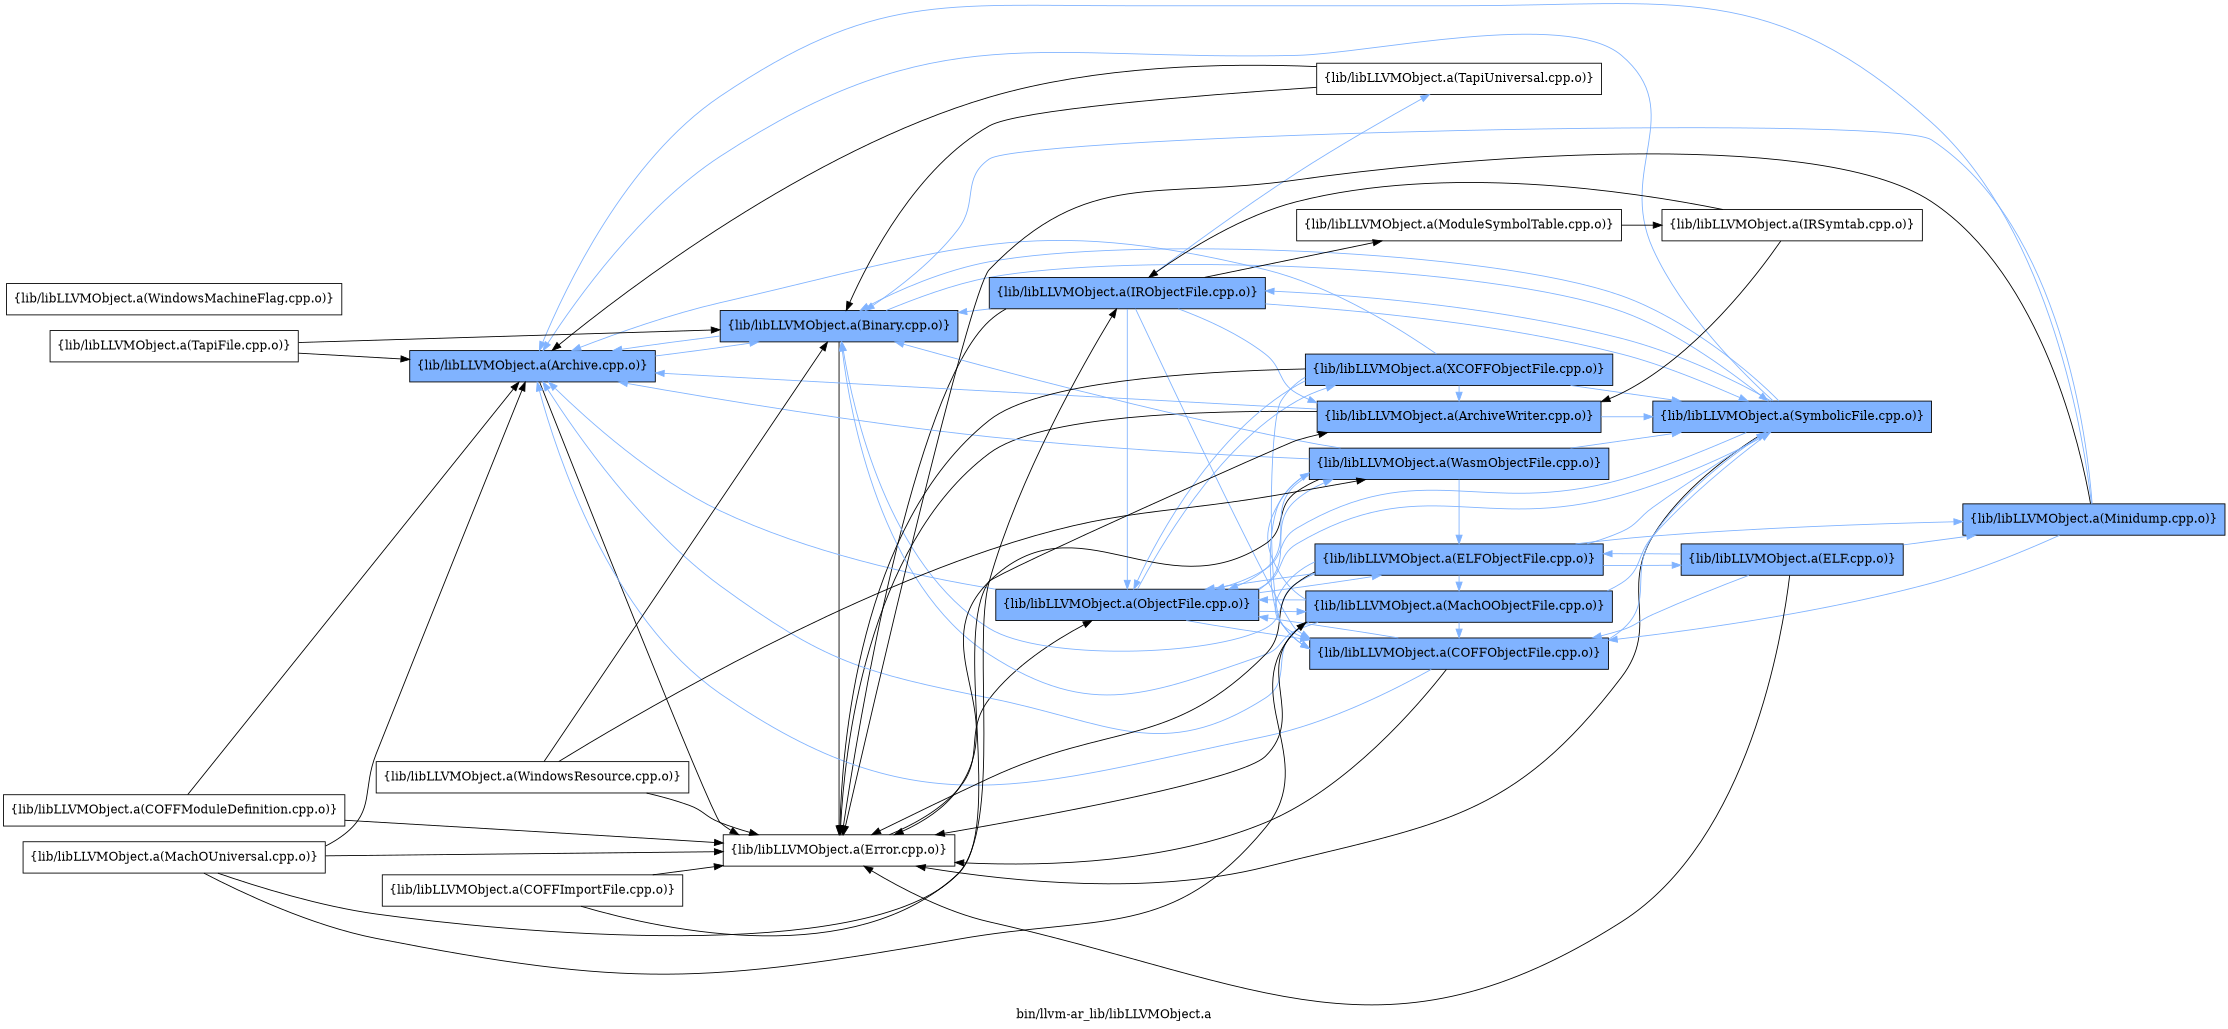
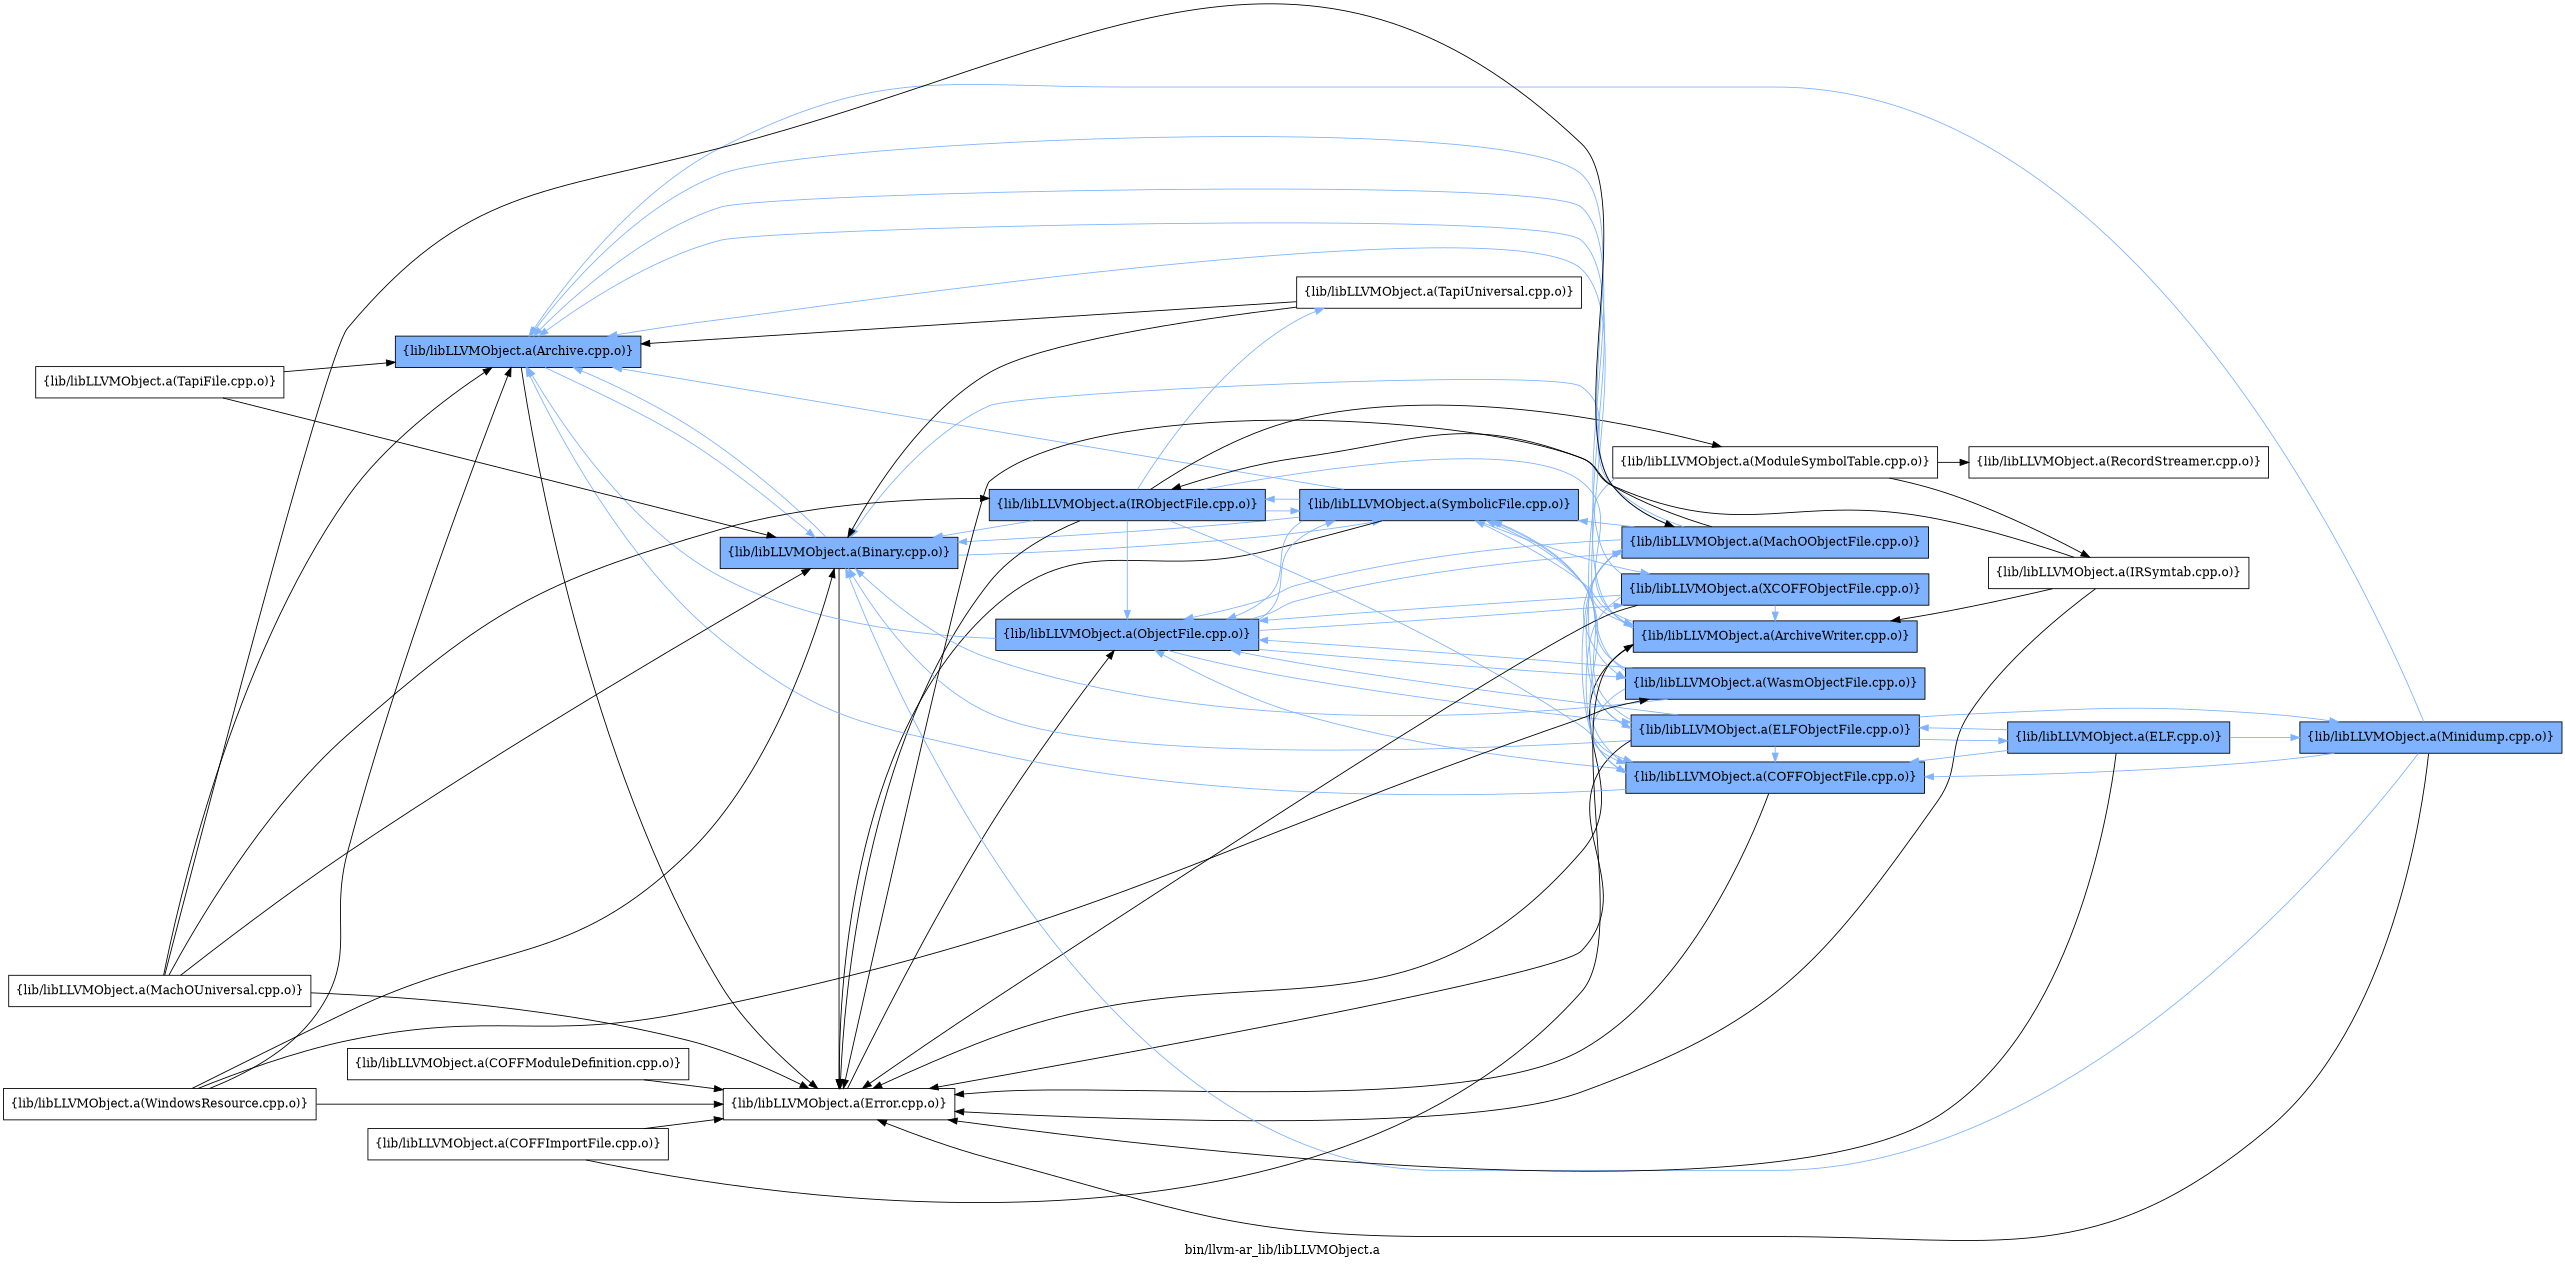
(174, 299) -> none
(1611, 391) -> (1558, 550)
none -> (2119, 462)
(1459, 513) -> (1588, 603)
(1026, 557) -> (1639, 1069)
none -> (1592, 589)
(351, 592) -> (376, 754)
(1243, 630) -> none
none -> (485, 764)
